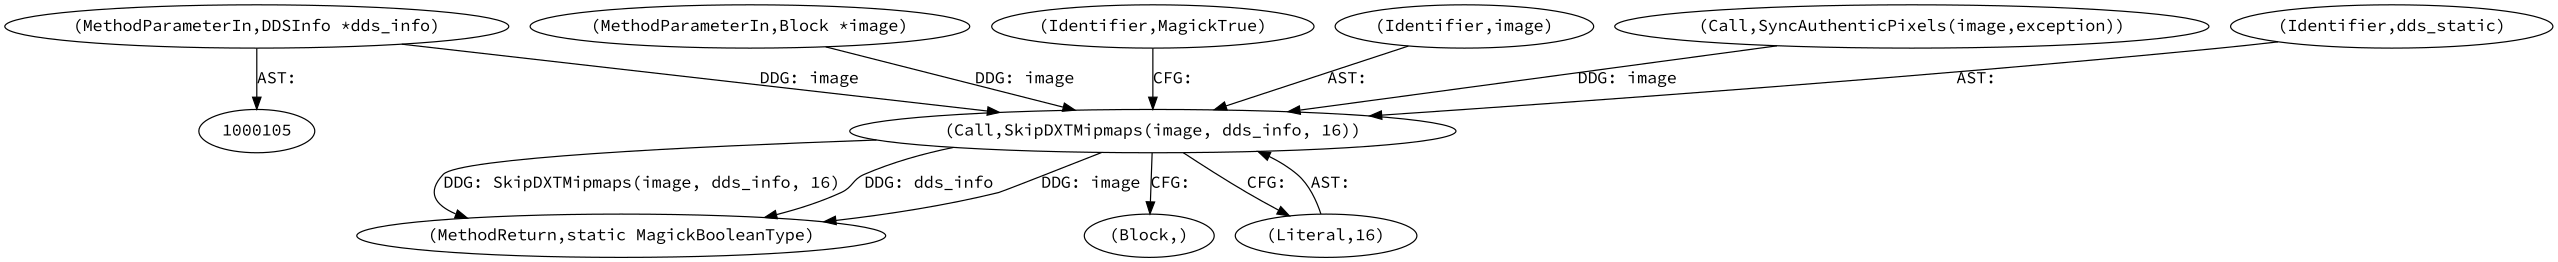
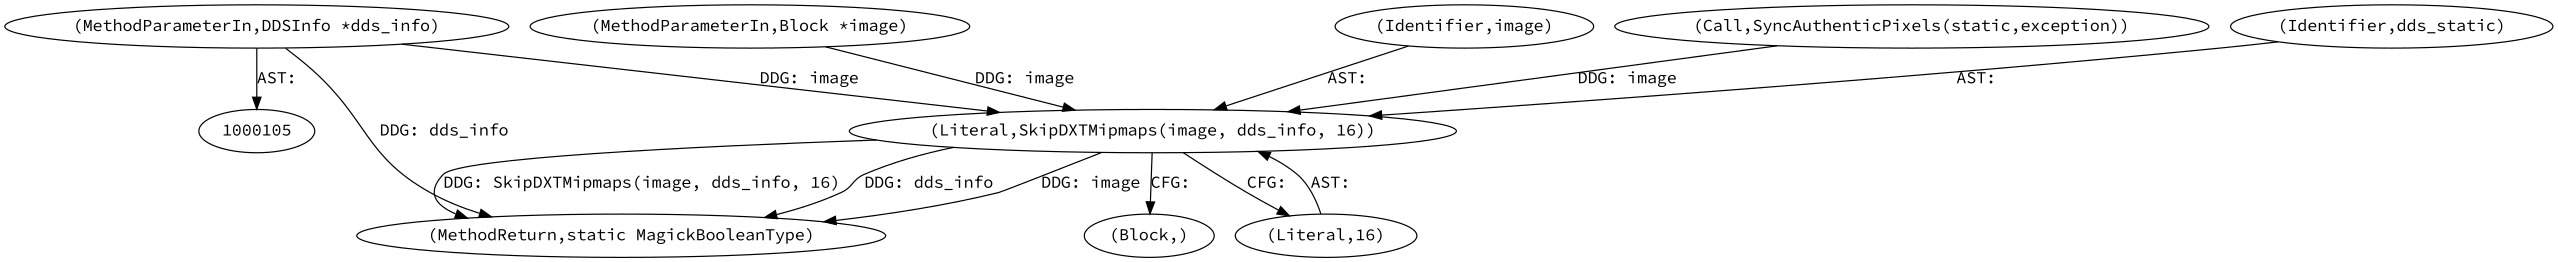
(1153, 26) -> none
(1912, 26) -> (1912, 26)
(1153, 131) -> (1153, 131)
none -> (373, 143)
